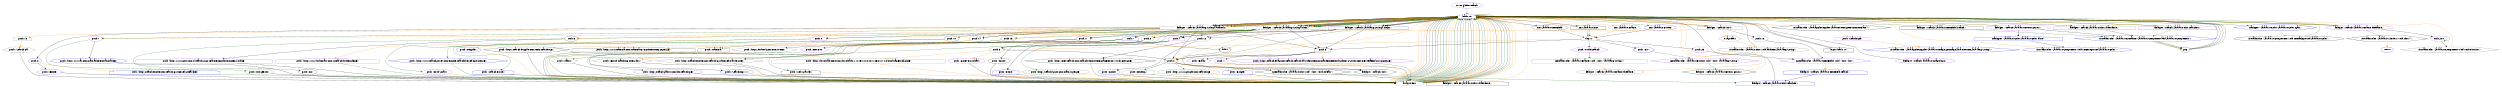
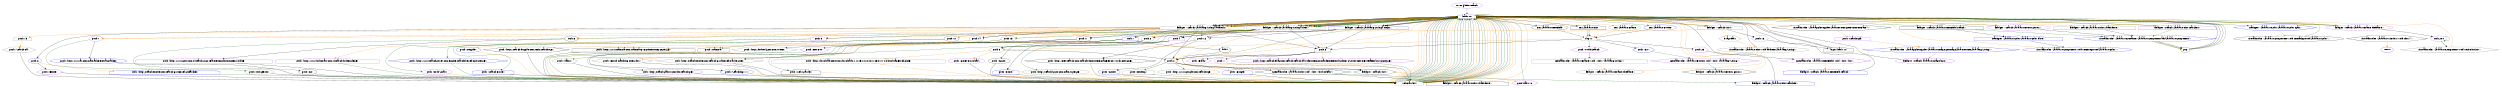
(1774, 18) -> (1774, 18)
(1108, 31) -> (1108, 31)
(632, 33) -> (632, 33)
(2018, 33) -> (1980, 33)
(2373, 33) -> none
(1255, 39) -> (1204, 33)
(1796, 43) -> (1798, 44)
(1801, 77) -> (1754, 30)
(1410, 83) -> (1410, 83)
none -> (1525, 83)
